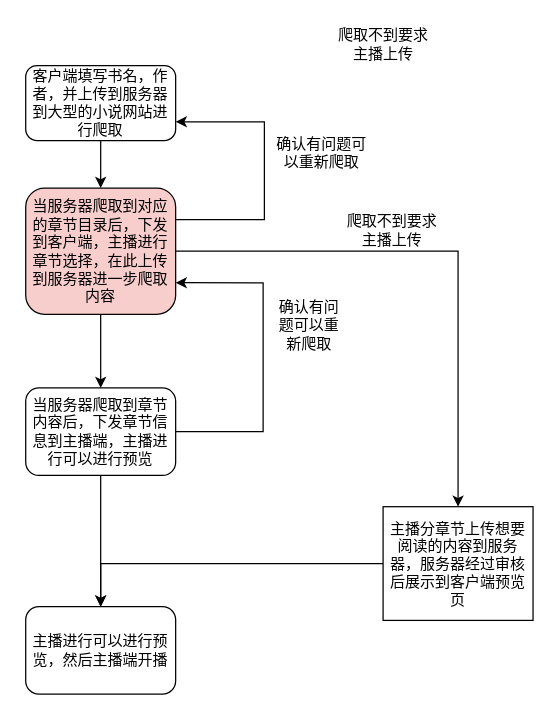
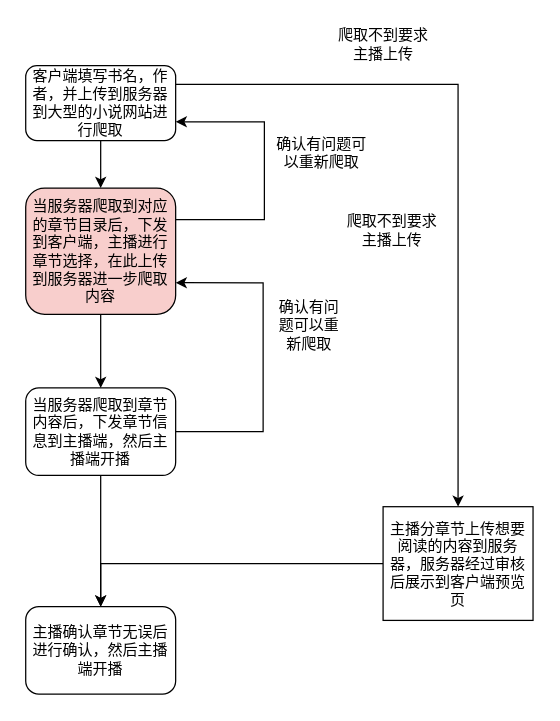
none -> (399, 84)
(316, 251) -> none
(101, 432) -> (101, 432)
(101, 651) -> (101, 651)
